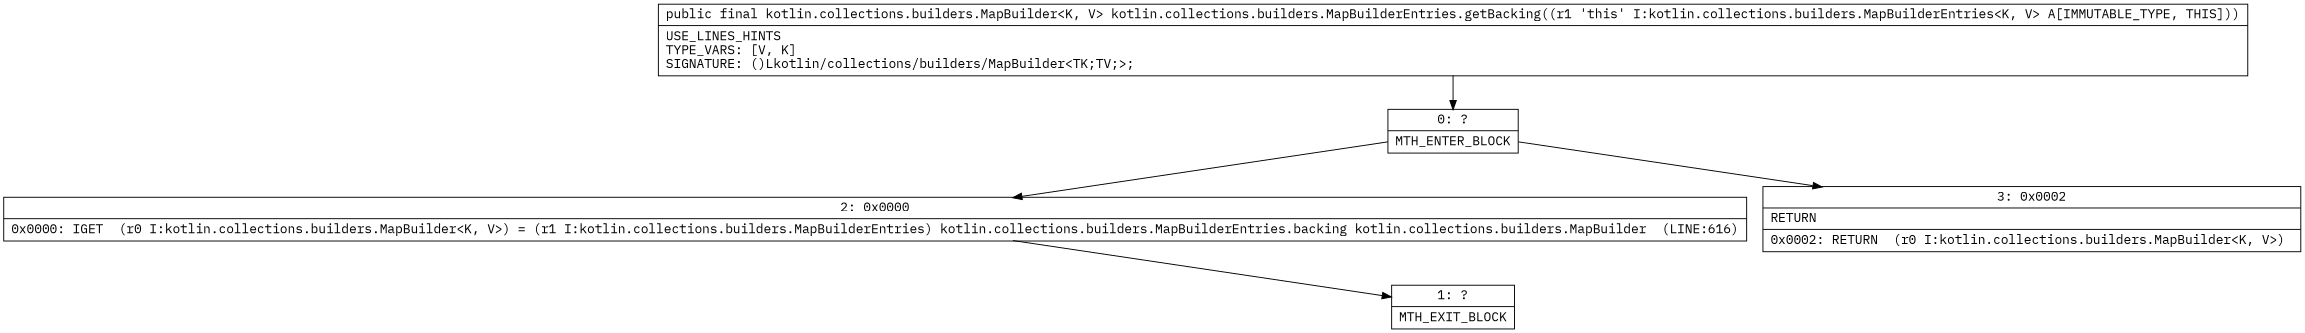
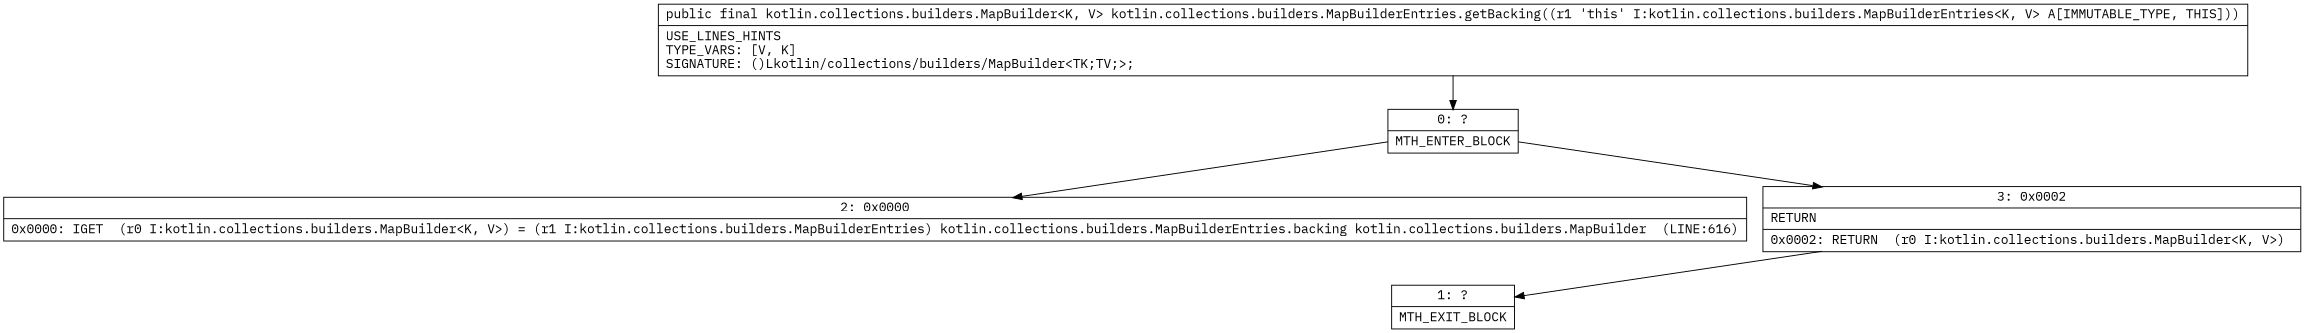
(1197, 268) -> (1673, 273)
